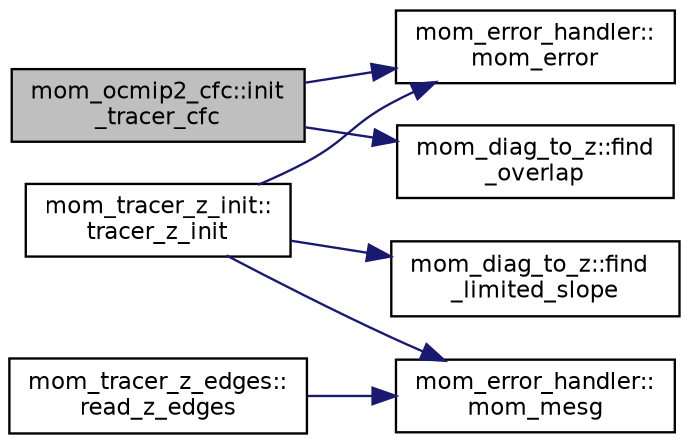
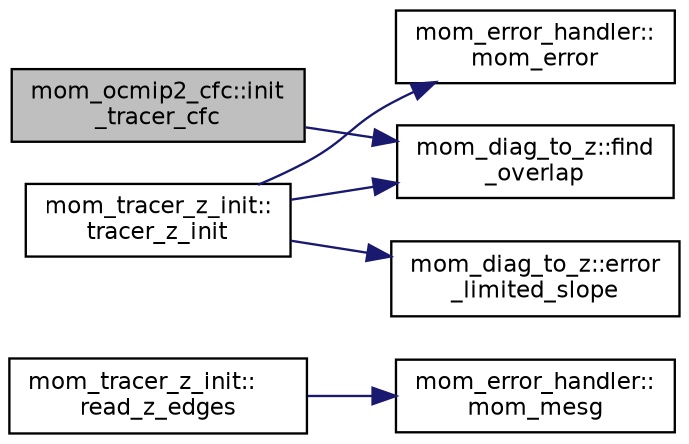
(339, 77) -> none
(535, 279) -> (535, 279)
(324, 305) -> (332, 193)
(158, 396) -> (158, 396)
